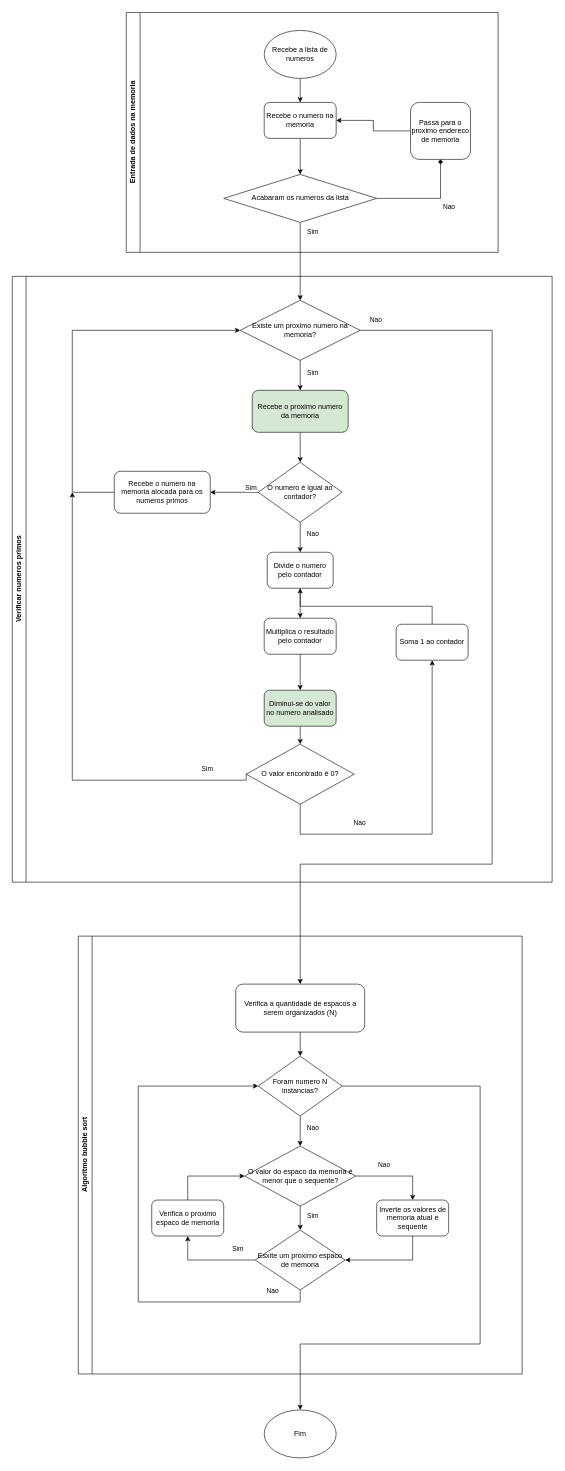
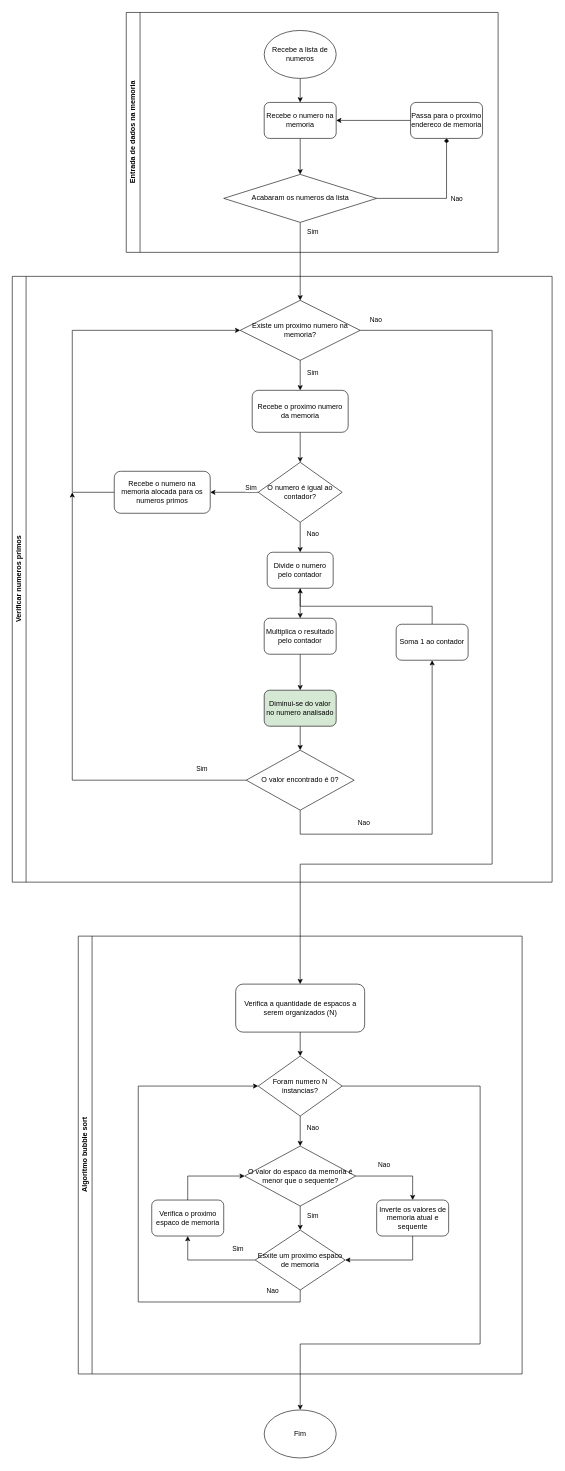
(441, 131) -> (447, 120)
(300, 411) -> (300, 411)
(300, 774) -> (300, 780)
